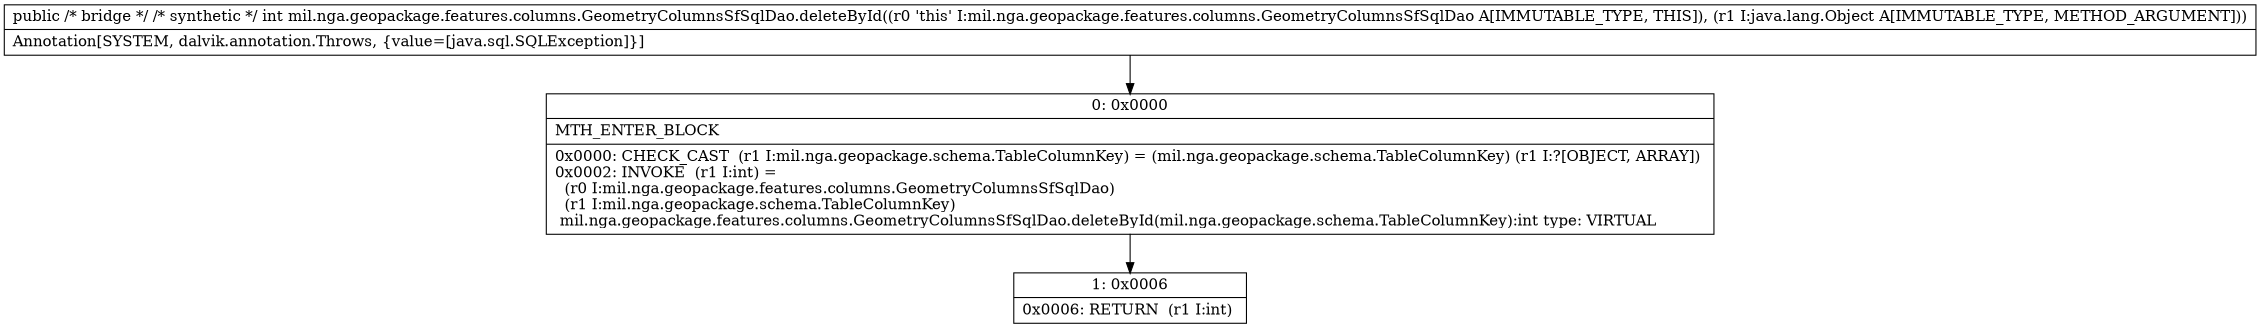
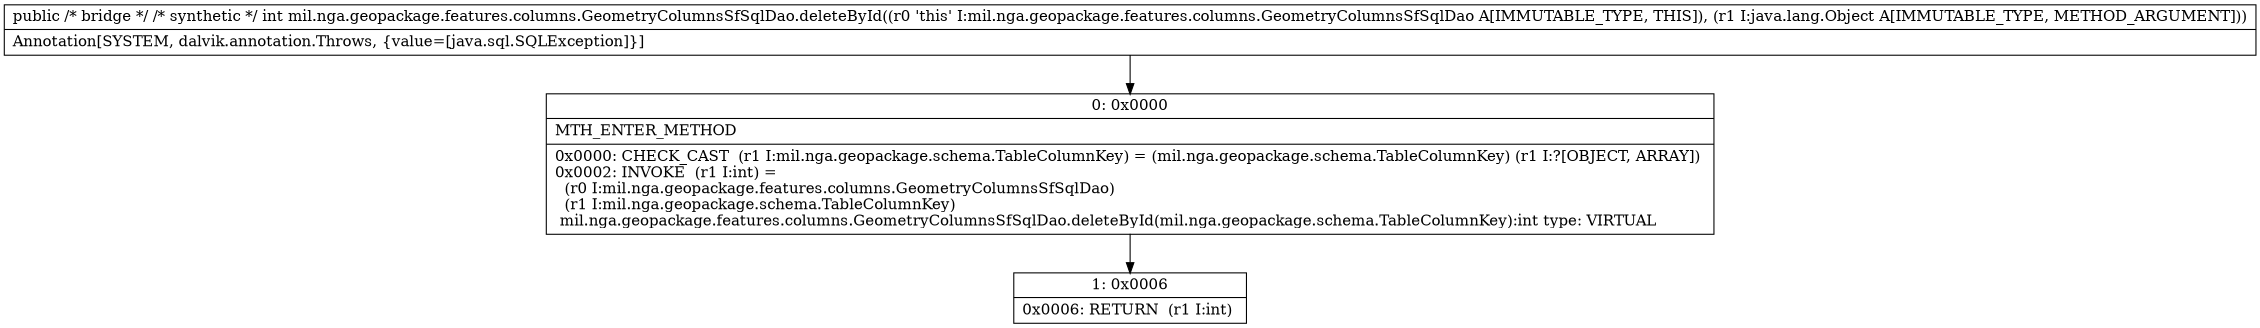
(637, 131) -> (646, 131)
